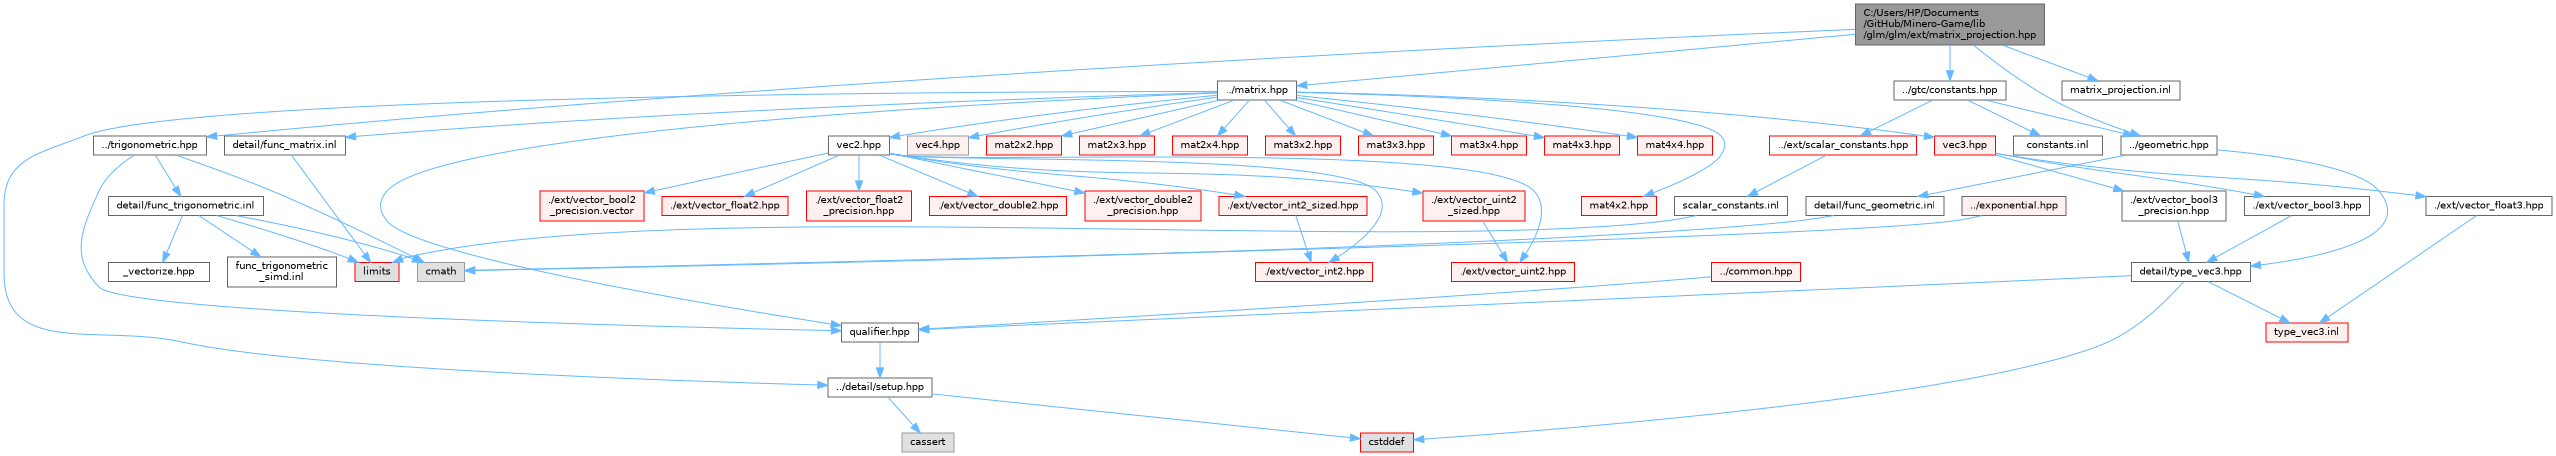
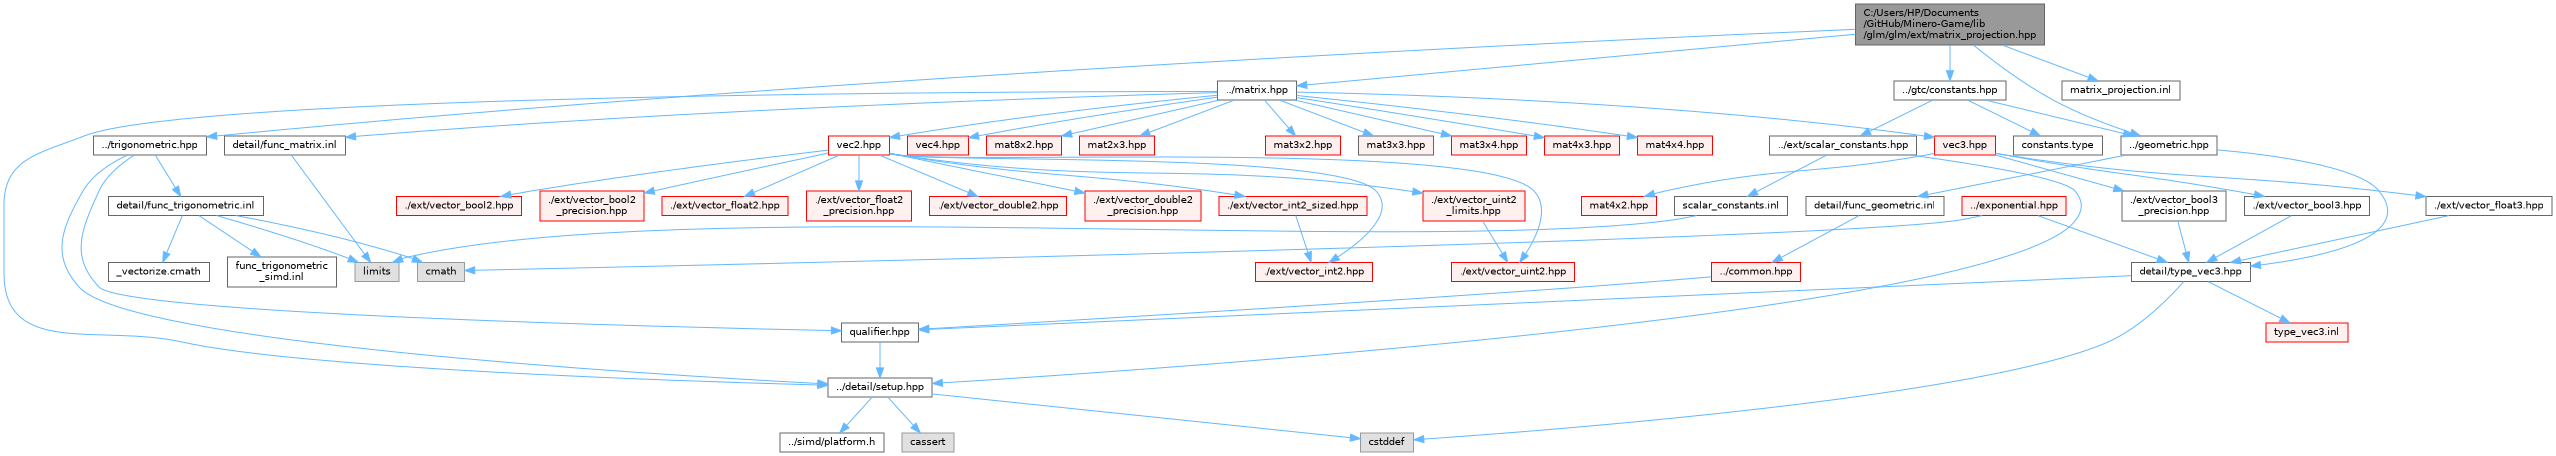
(1639, 114) -> (1815, 169)
(554, 145) -> none
(859, 146) -> (859, 146)
(938, 146) -> (938, 146)
(1024, 146) -> (1024, 146)
(1210, 146) -> none
(1396, 146) -> (1396, 146)
(1843, 146) -> (1843, 146)
(2058, 146) -> (2058, 146)
(297, 202) -> (363, 348)
none -> (459, 206)
(592, 206) -> (592, 206)
(1474, 206) -> (1474, 206)
(2014, 206) -> (2014, 206)
none -> (2098, 237)
(1155, 254) -> (1820, 237)
(2402, 266) -> (2345, 238)
(159, 272) -> (159, 272)
(377, 272) -> (377, 272)
none -> (1616, 325)
none -> (832, 442)
(1387, 442) -> (1387, 442)
